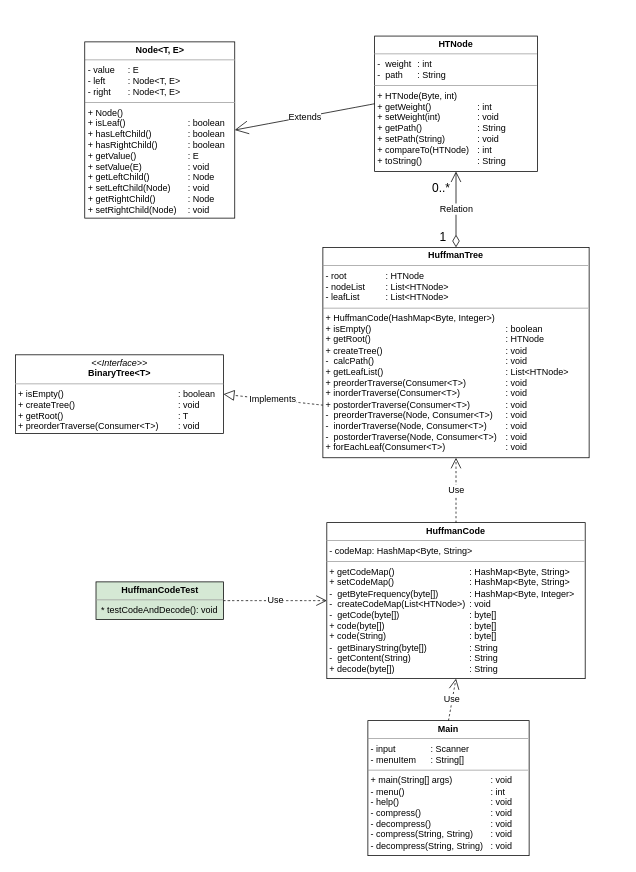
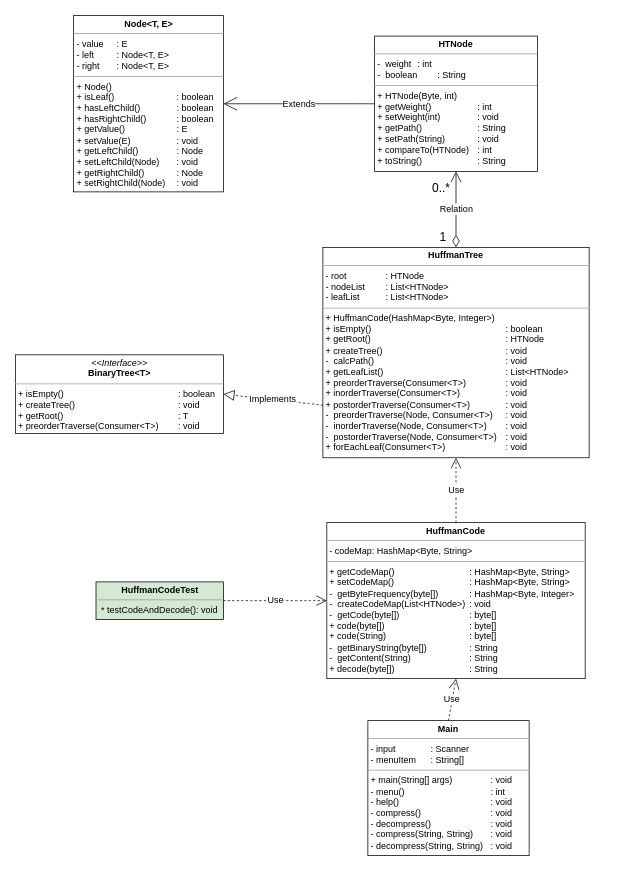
(433, 90) -> (433, 90)
(160, 130) -> (149, 104)
